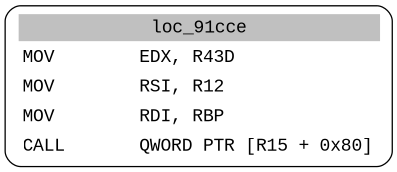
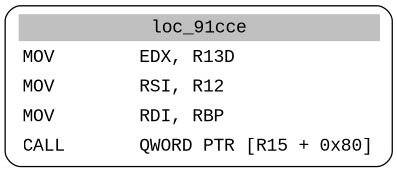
(129, 57) -> (129, 57)
